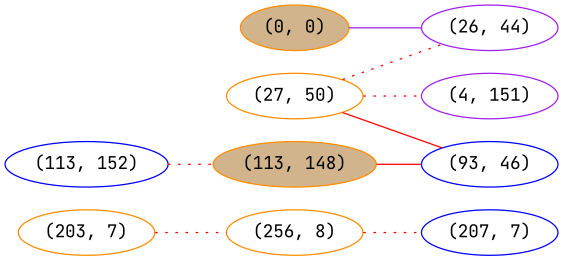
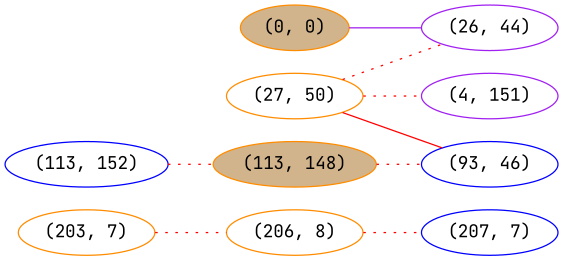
(399, 164) -> (399, 164)
(295, 233) -> (295, 233)
